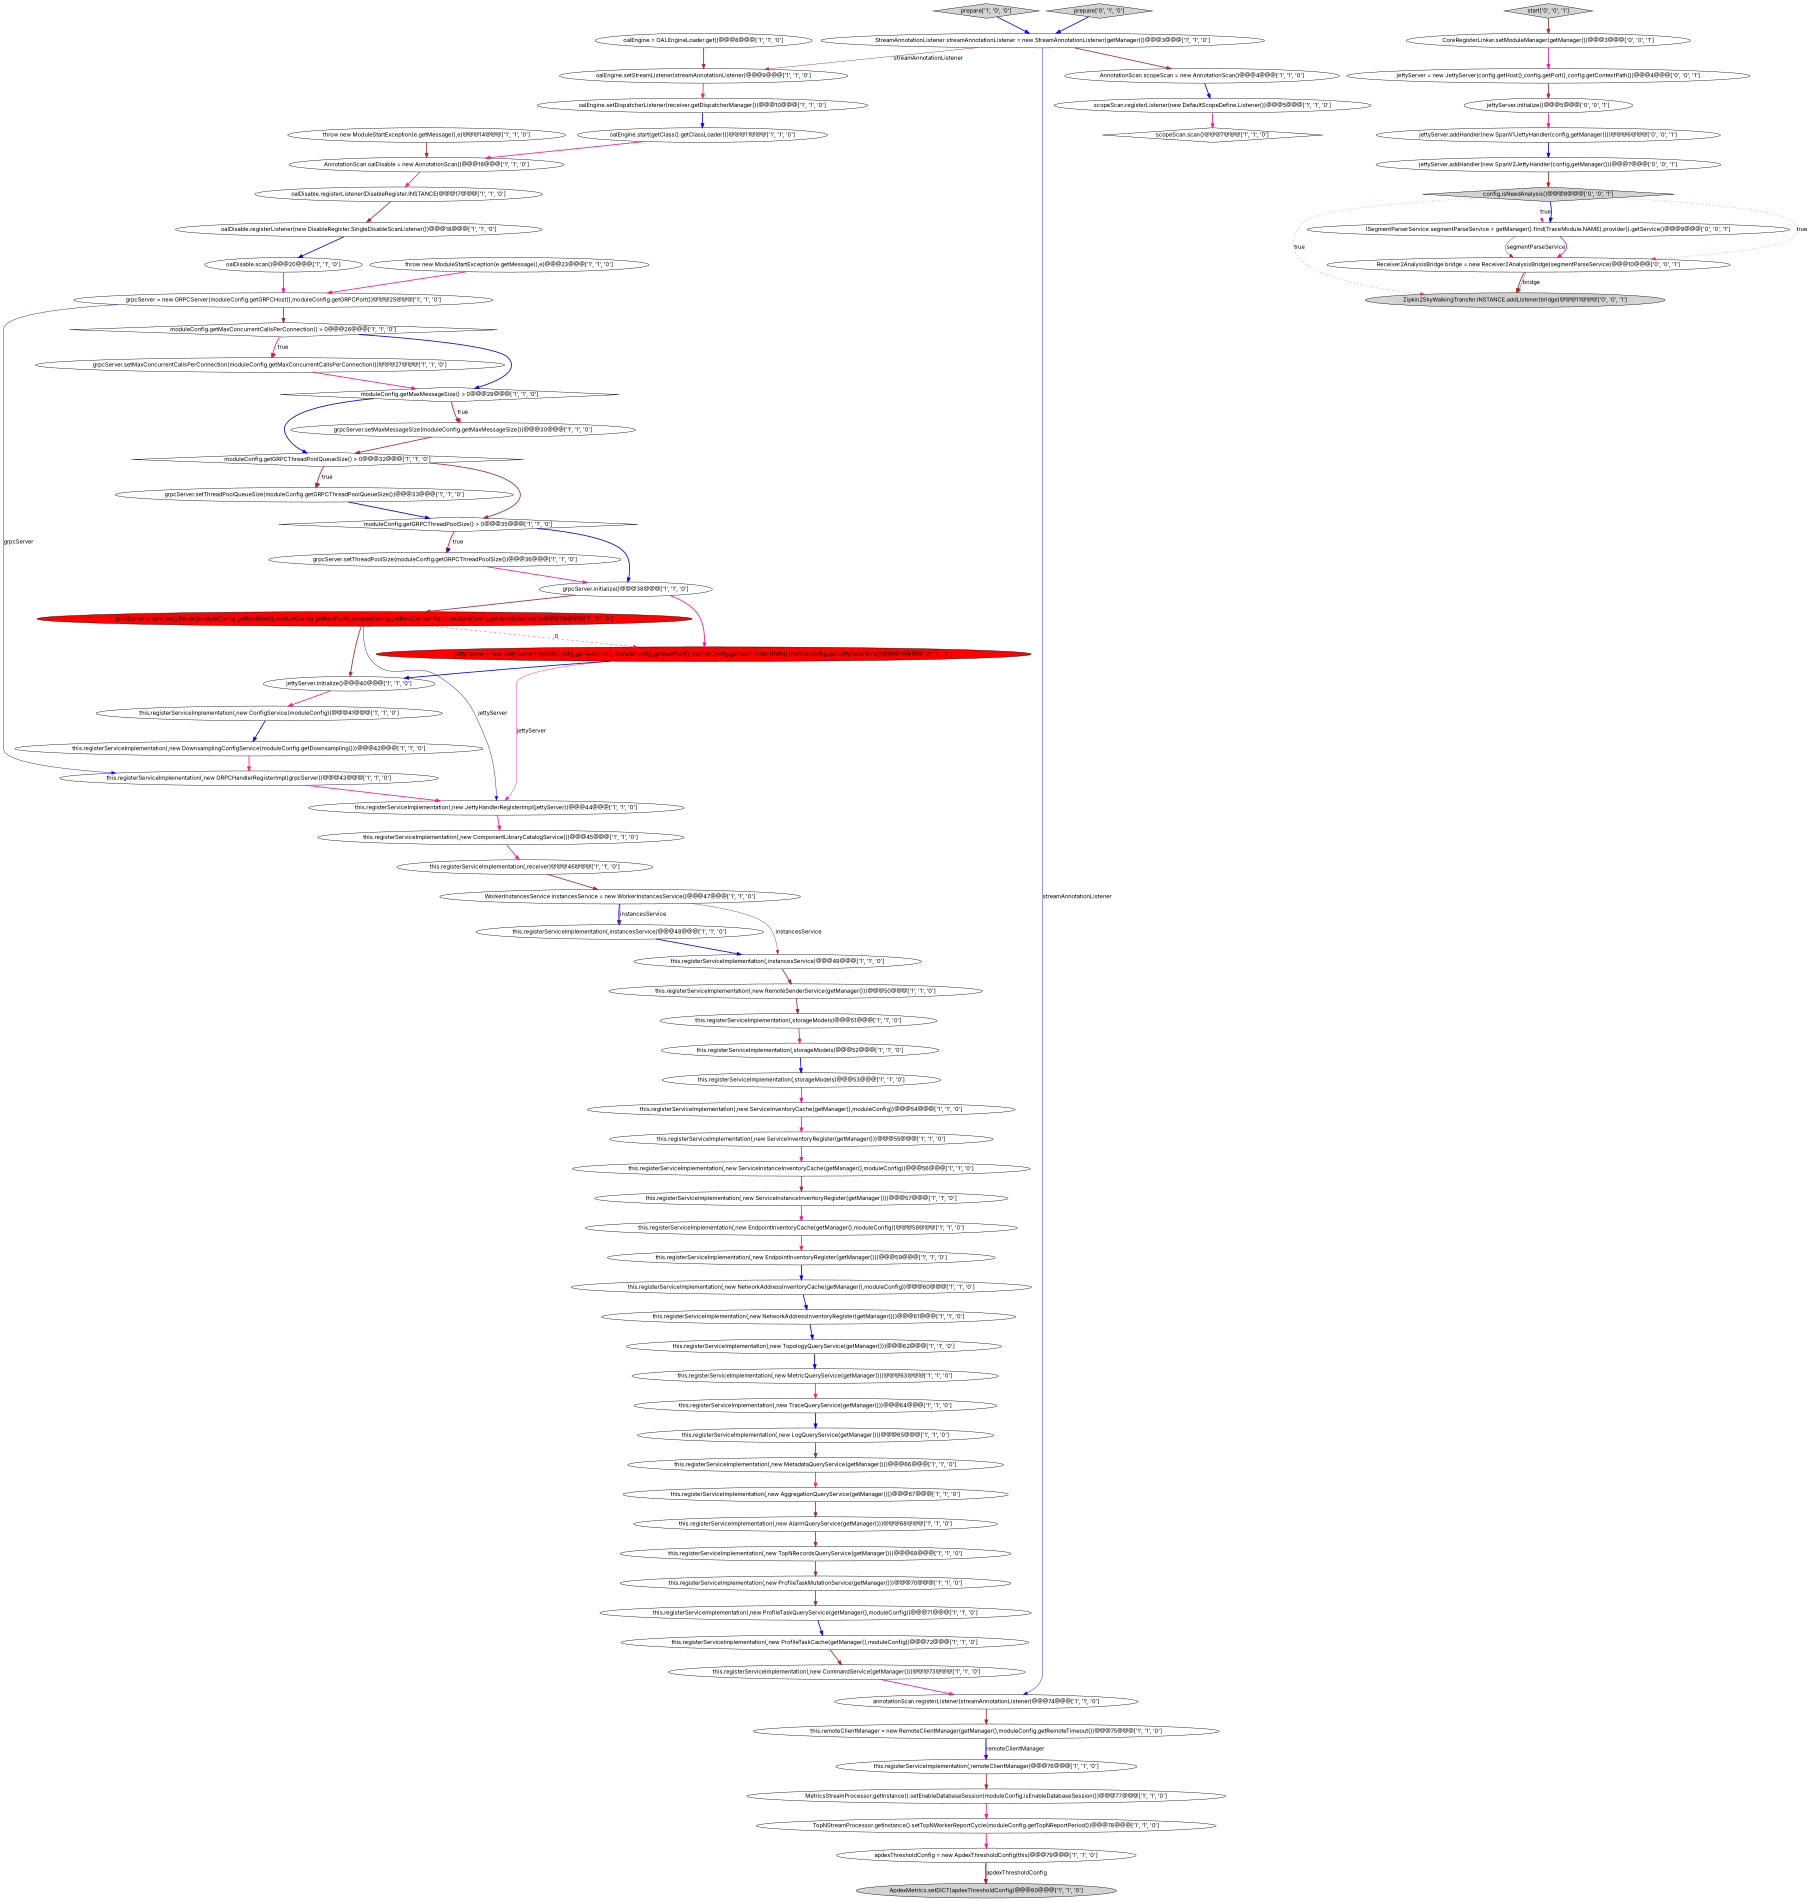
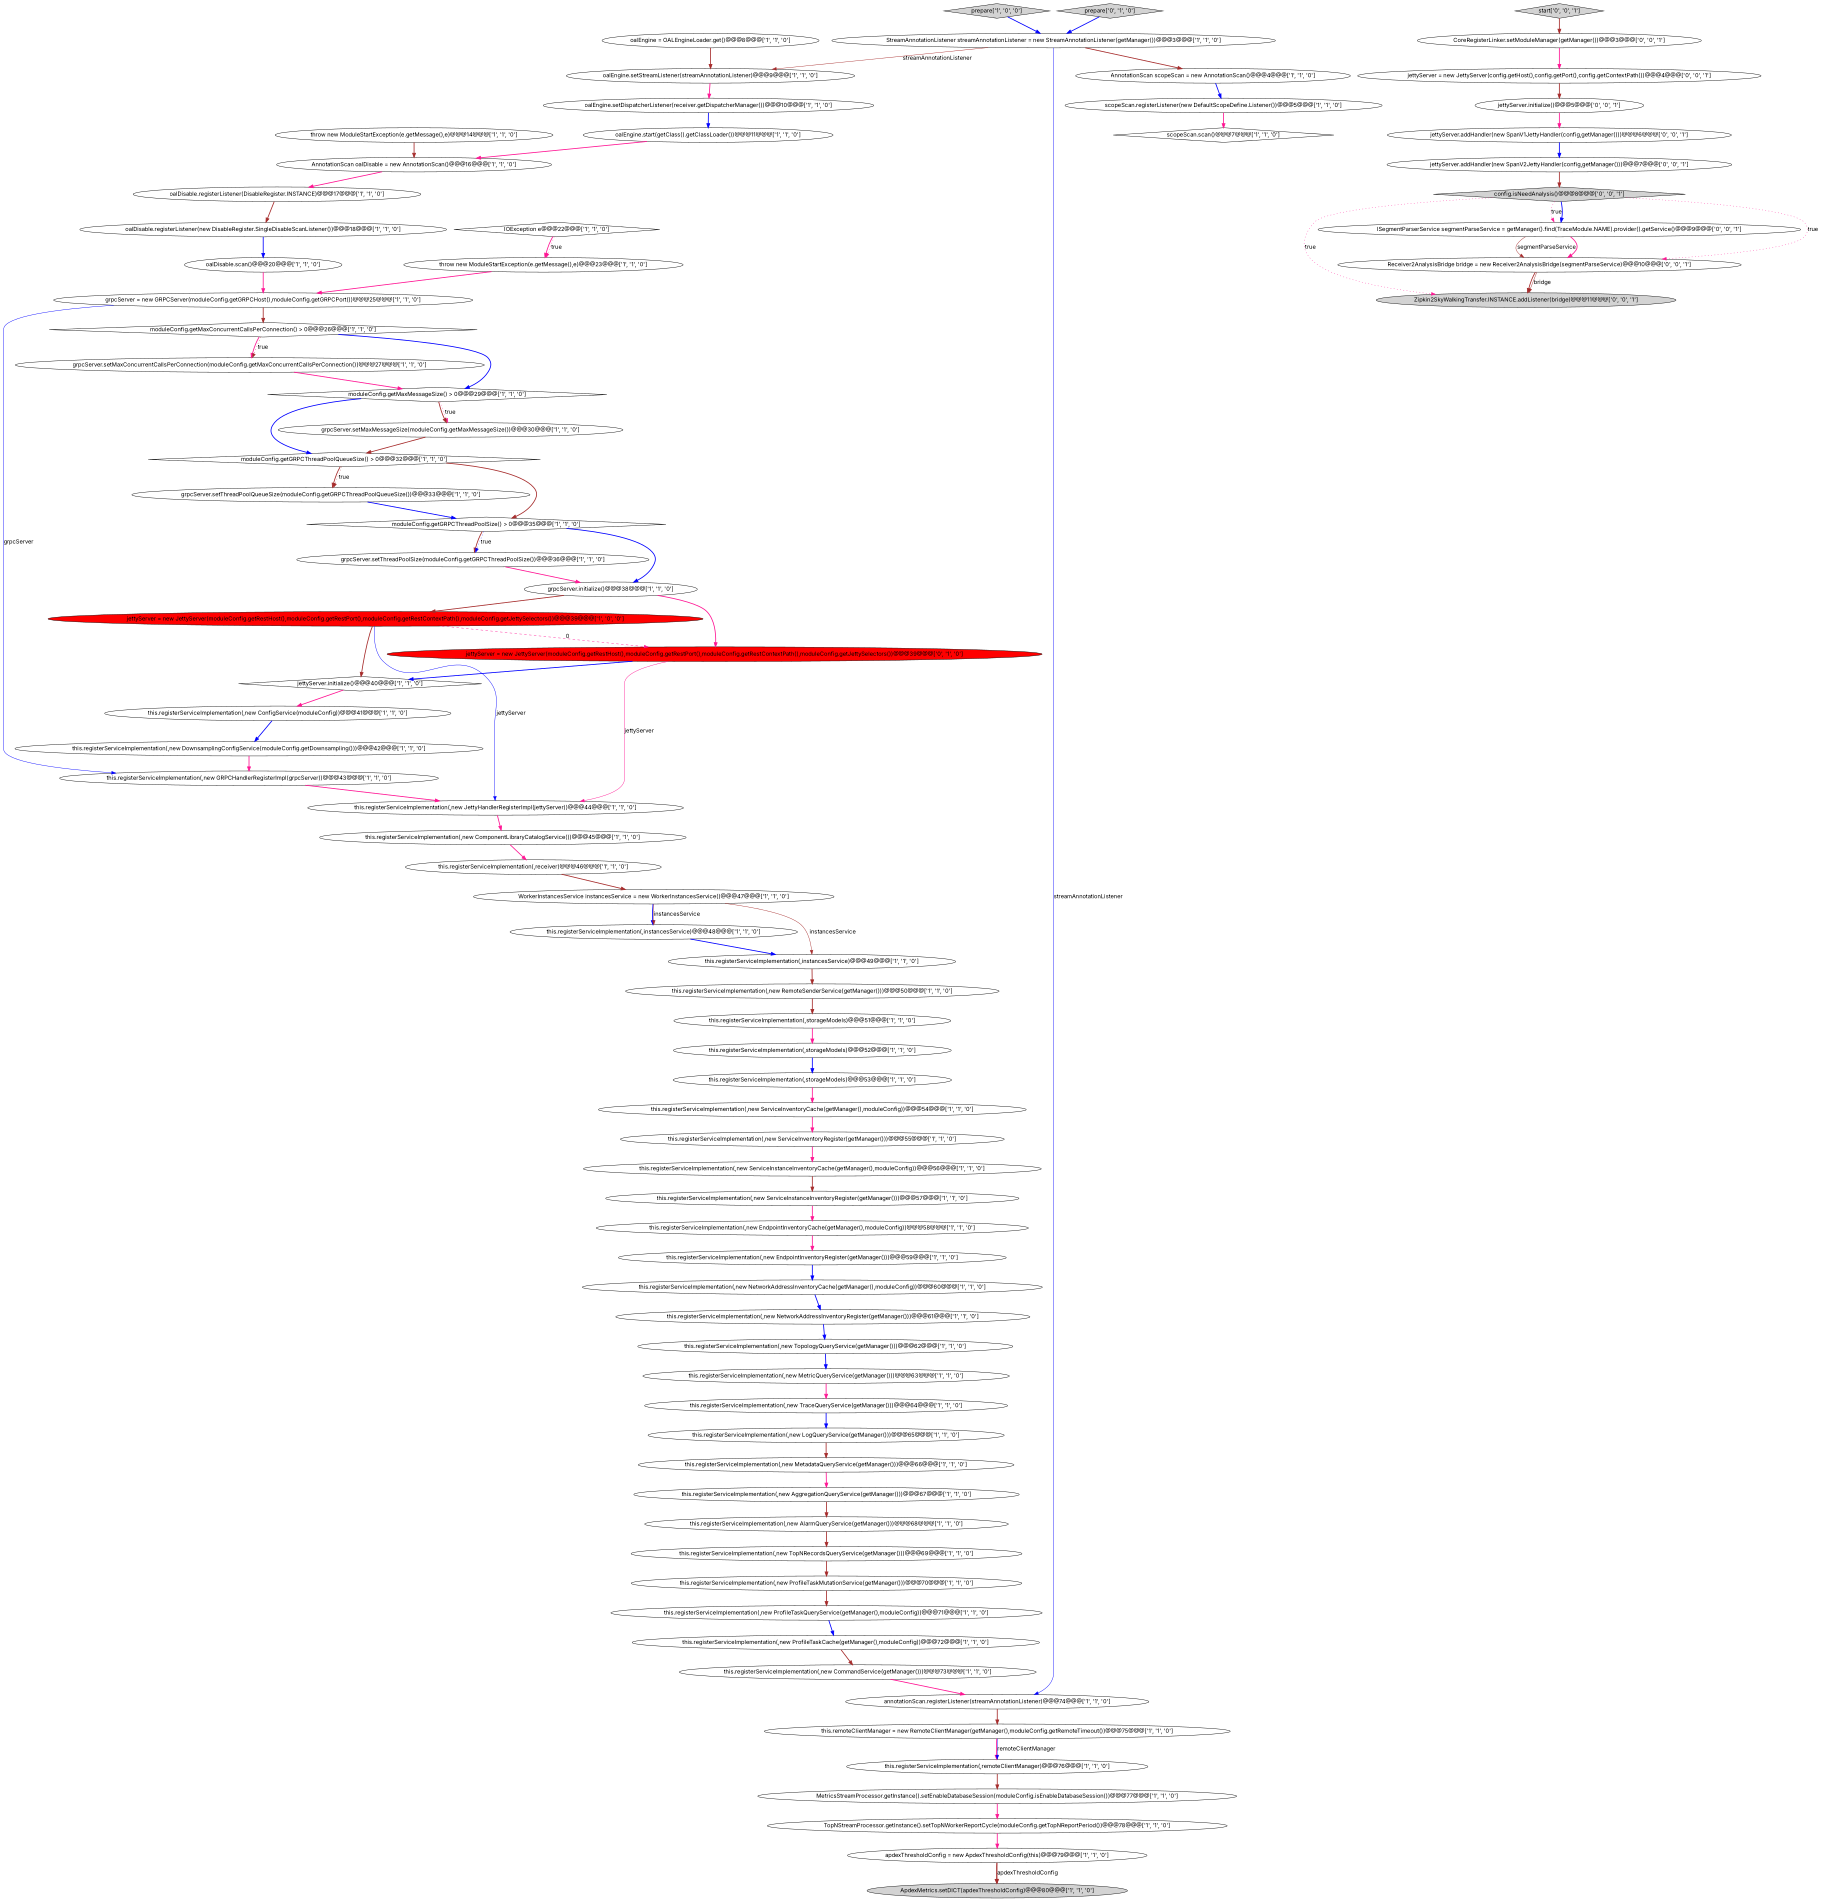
none -> (557, 230)
(349, 684) -> (360, 684)
